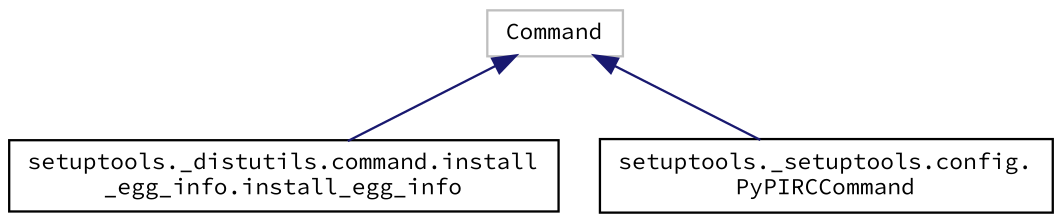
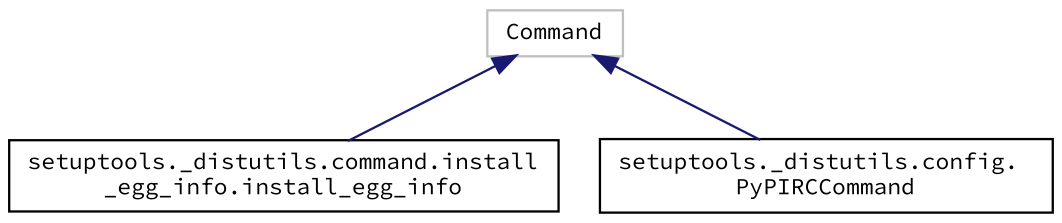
(826, 176) -> (826, 176)
